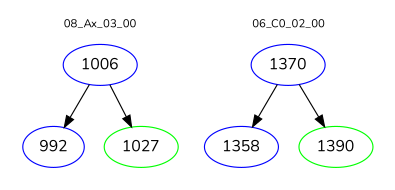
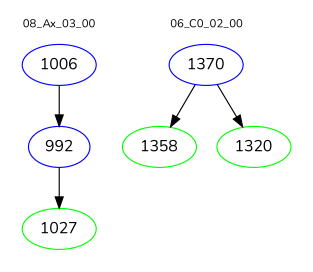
(118, 101) -> (59, 182)
(241, 147) -> (159, 147)
(336, 147) -> (254, 147)
